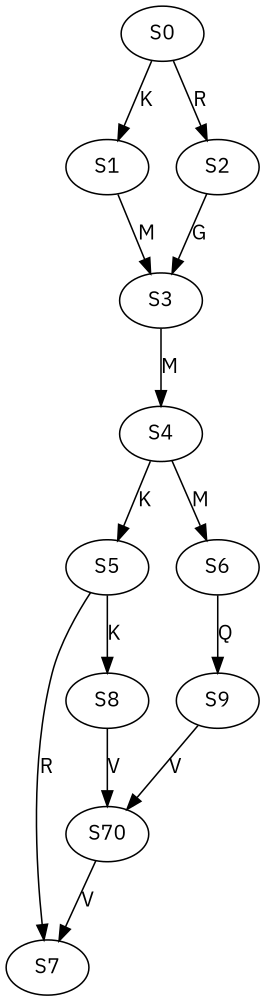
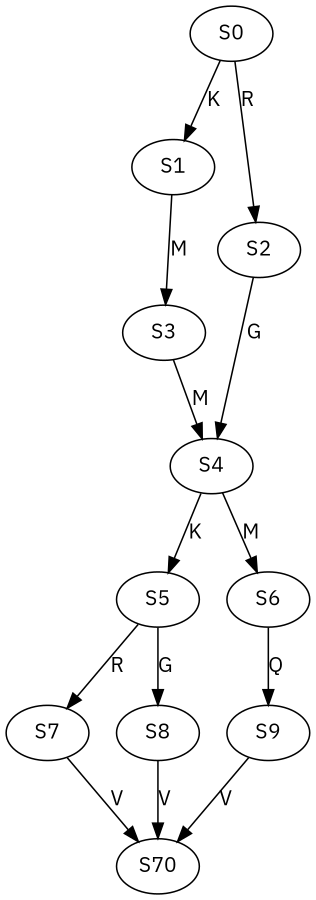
(193, 226) -> (237, 350)
(115, 634) -> (166, 666)
(81, 894) -> (98, 794)
